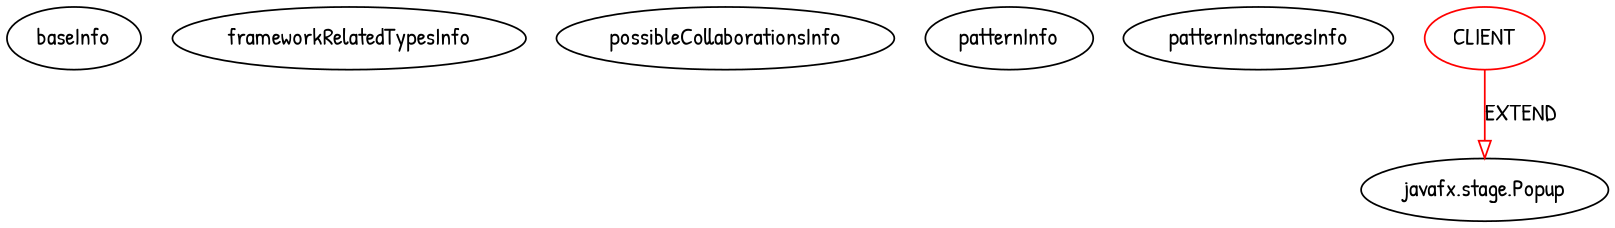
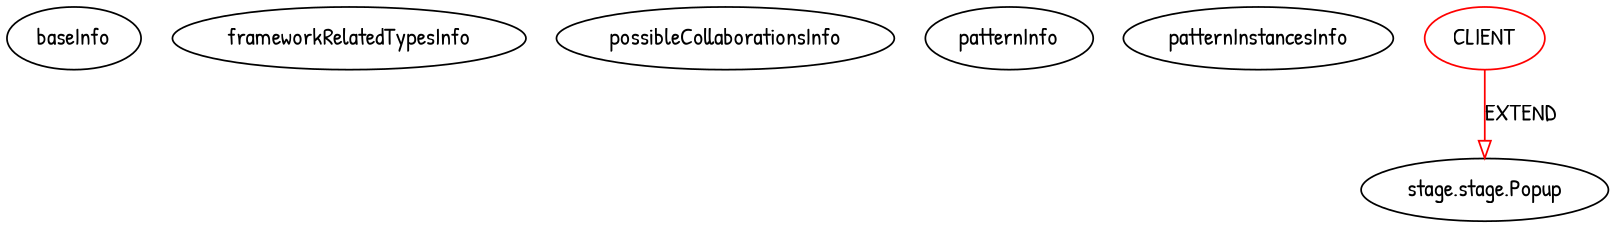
(1485, 190) -> (1485, 190)
